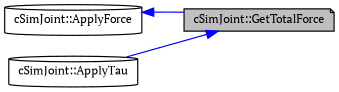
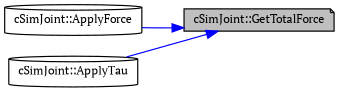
(169, 12) -> (157, 28)
